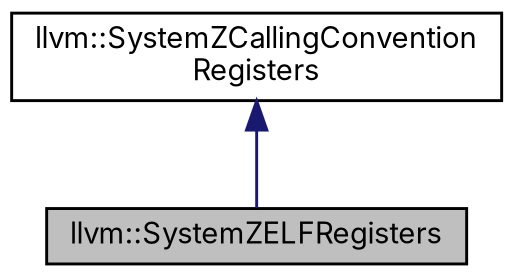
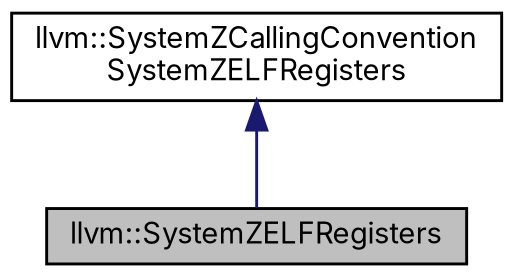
(257, 57) -> (257, 57)
